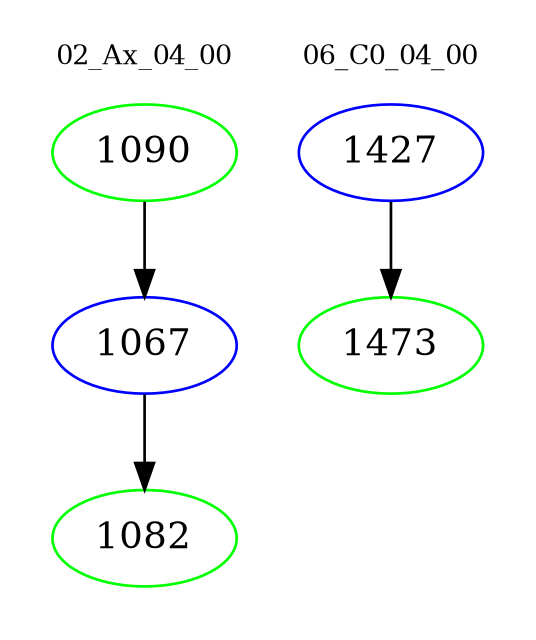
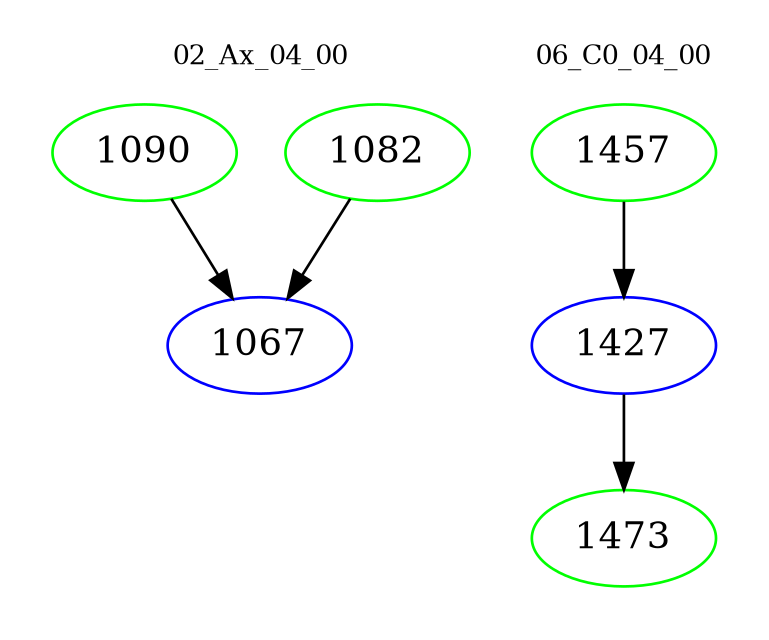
none -> (624, 153)
(145, 429) -> (326, 237)
